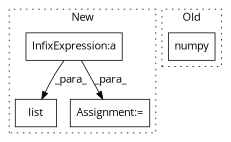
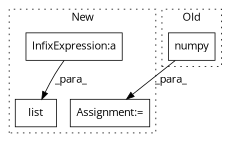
(90, 76) -> (151, 80)
